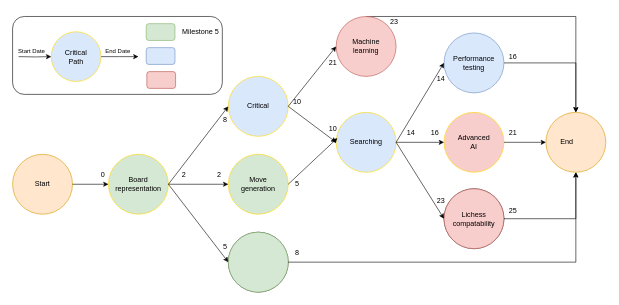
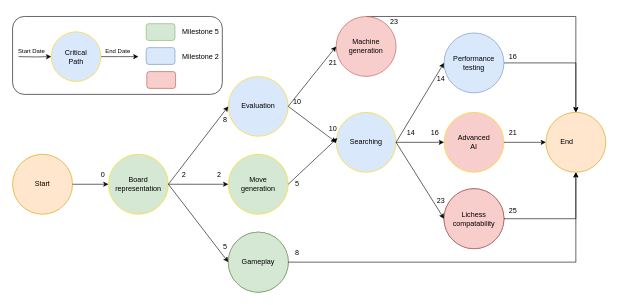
(366, 47) -> (366, 47)
none -> (201, 57)
(258, 107) -> (258, 107)
none -> (258, 263)
